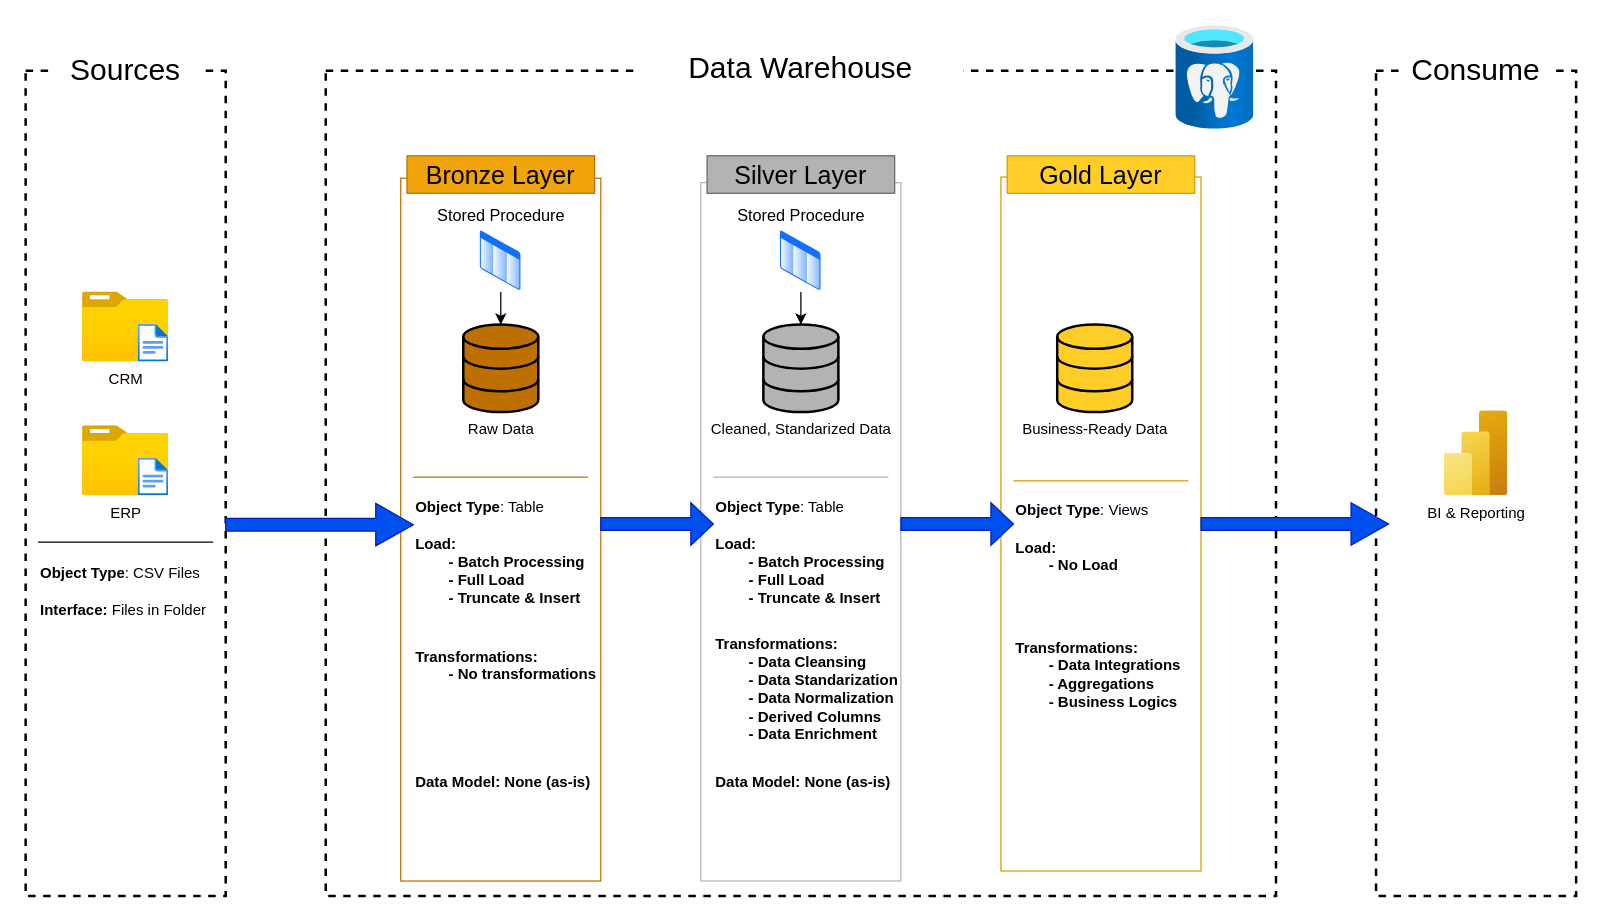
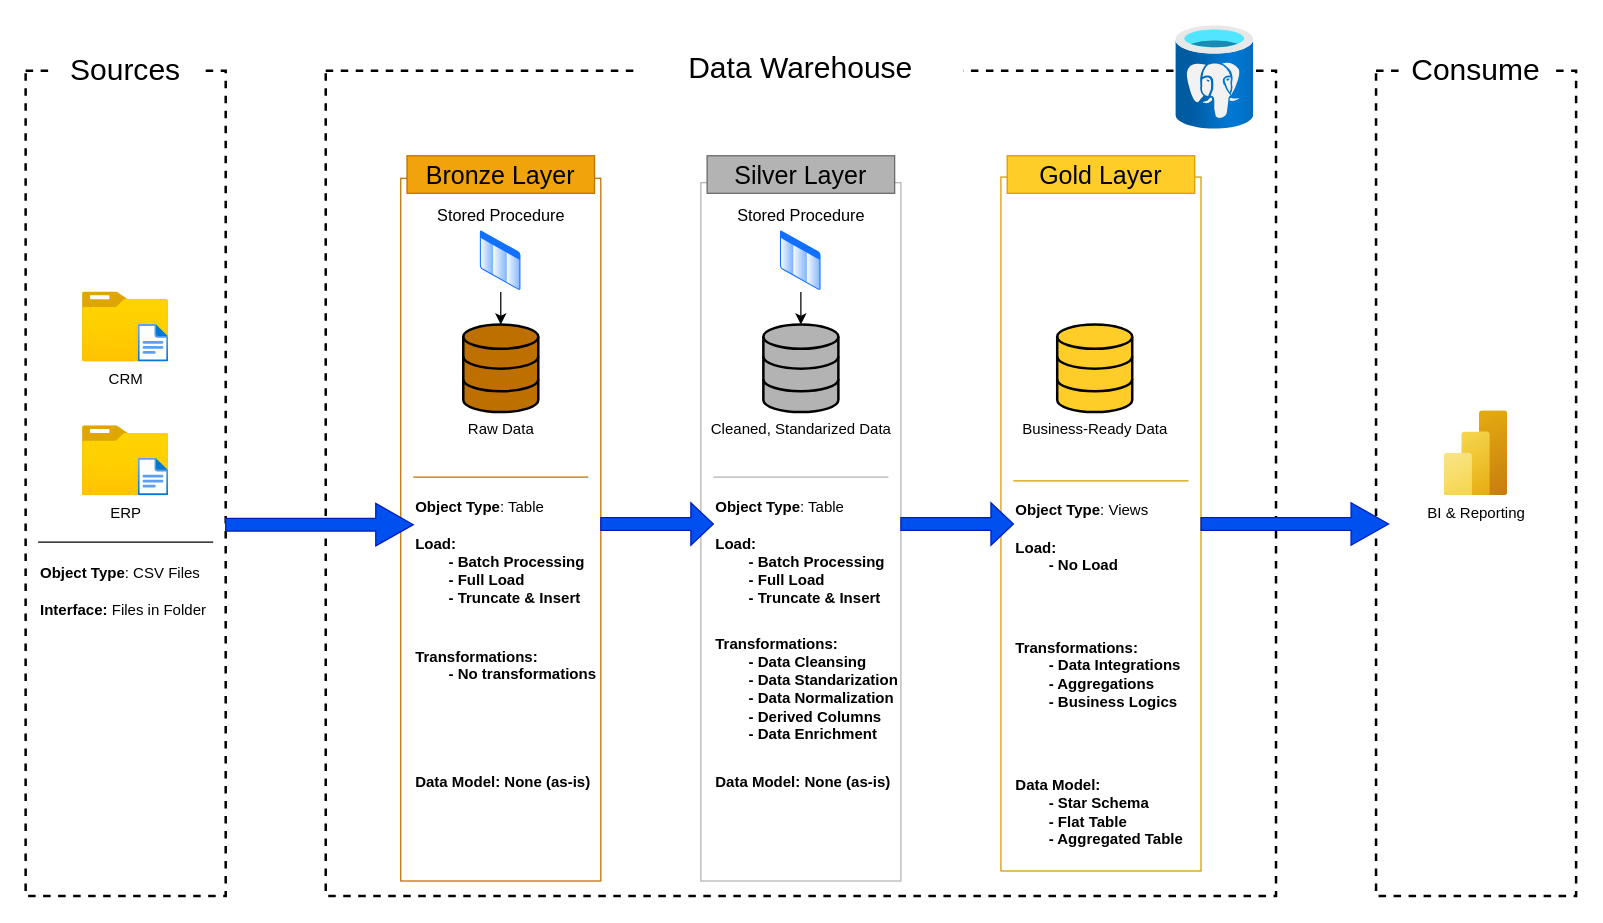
none -> (1101, 812)
